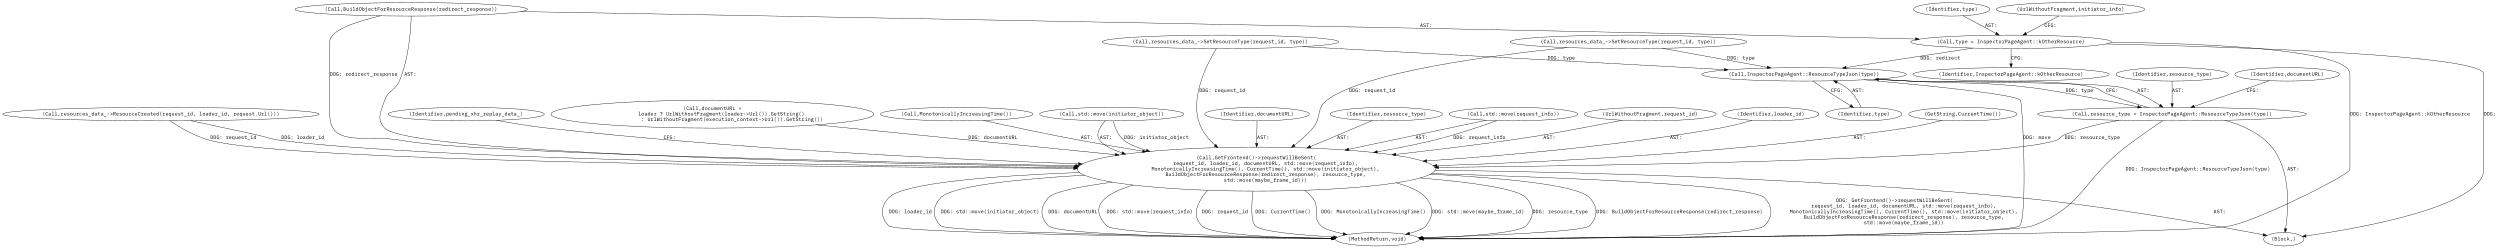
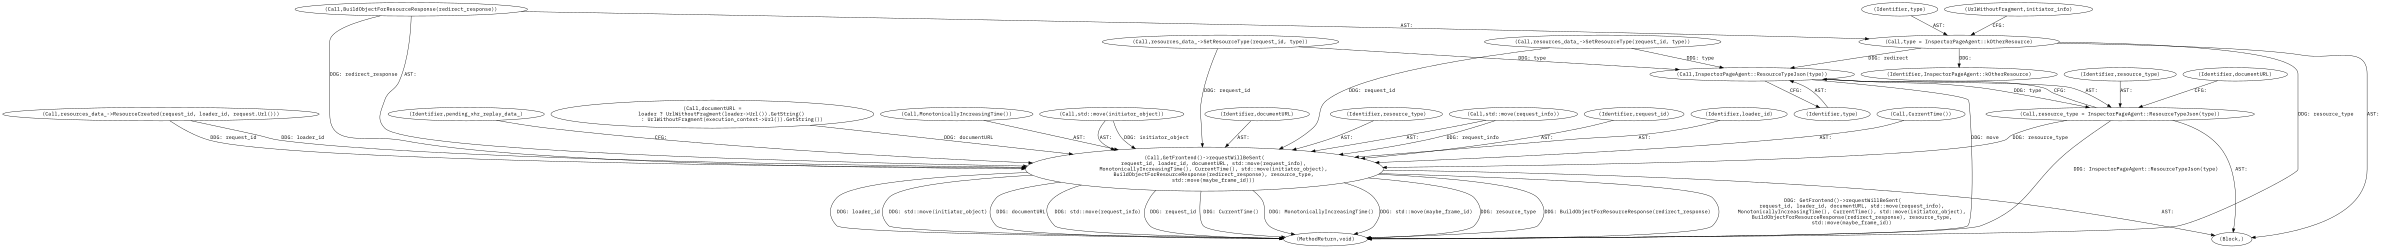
(2019, 58) -> (1967, 58)
(1650, 114) -> (1634, 114)
(1963, 114) -> (1921, 114)
(2410, 114) -> (2326, 114)
(2492, 114) -> (2375, 114)
